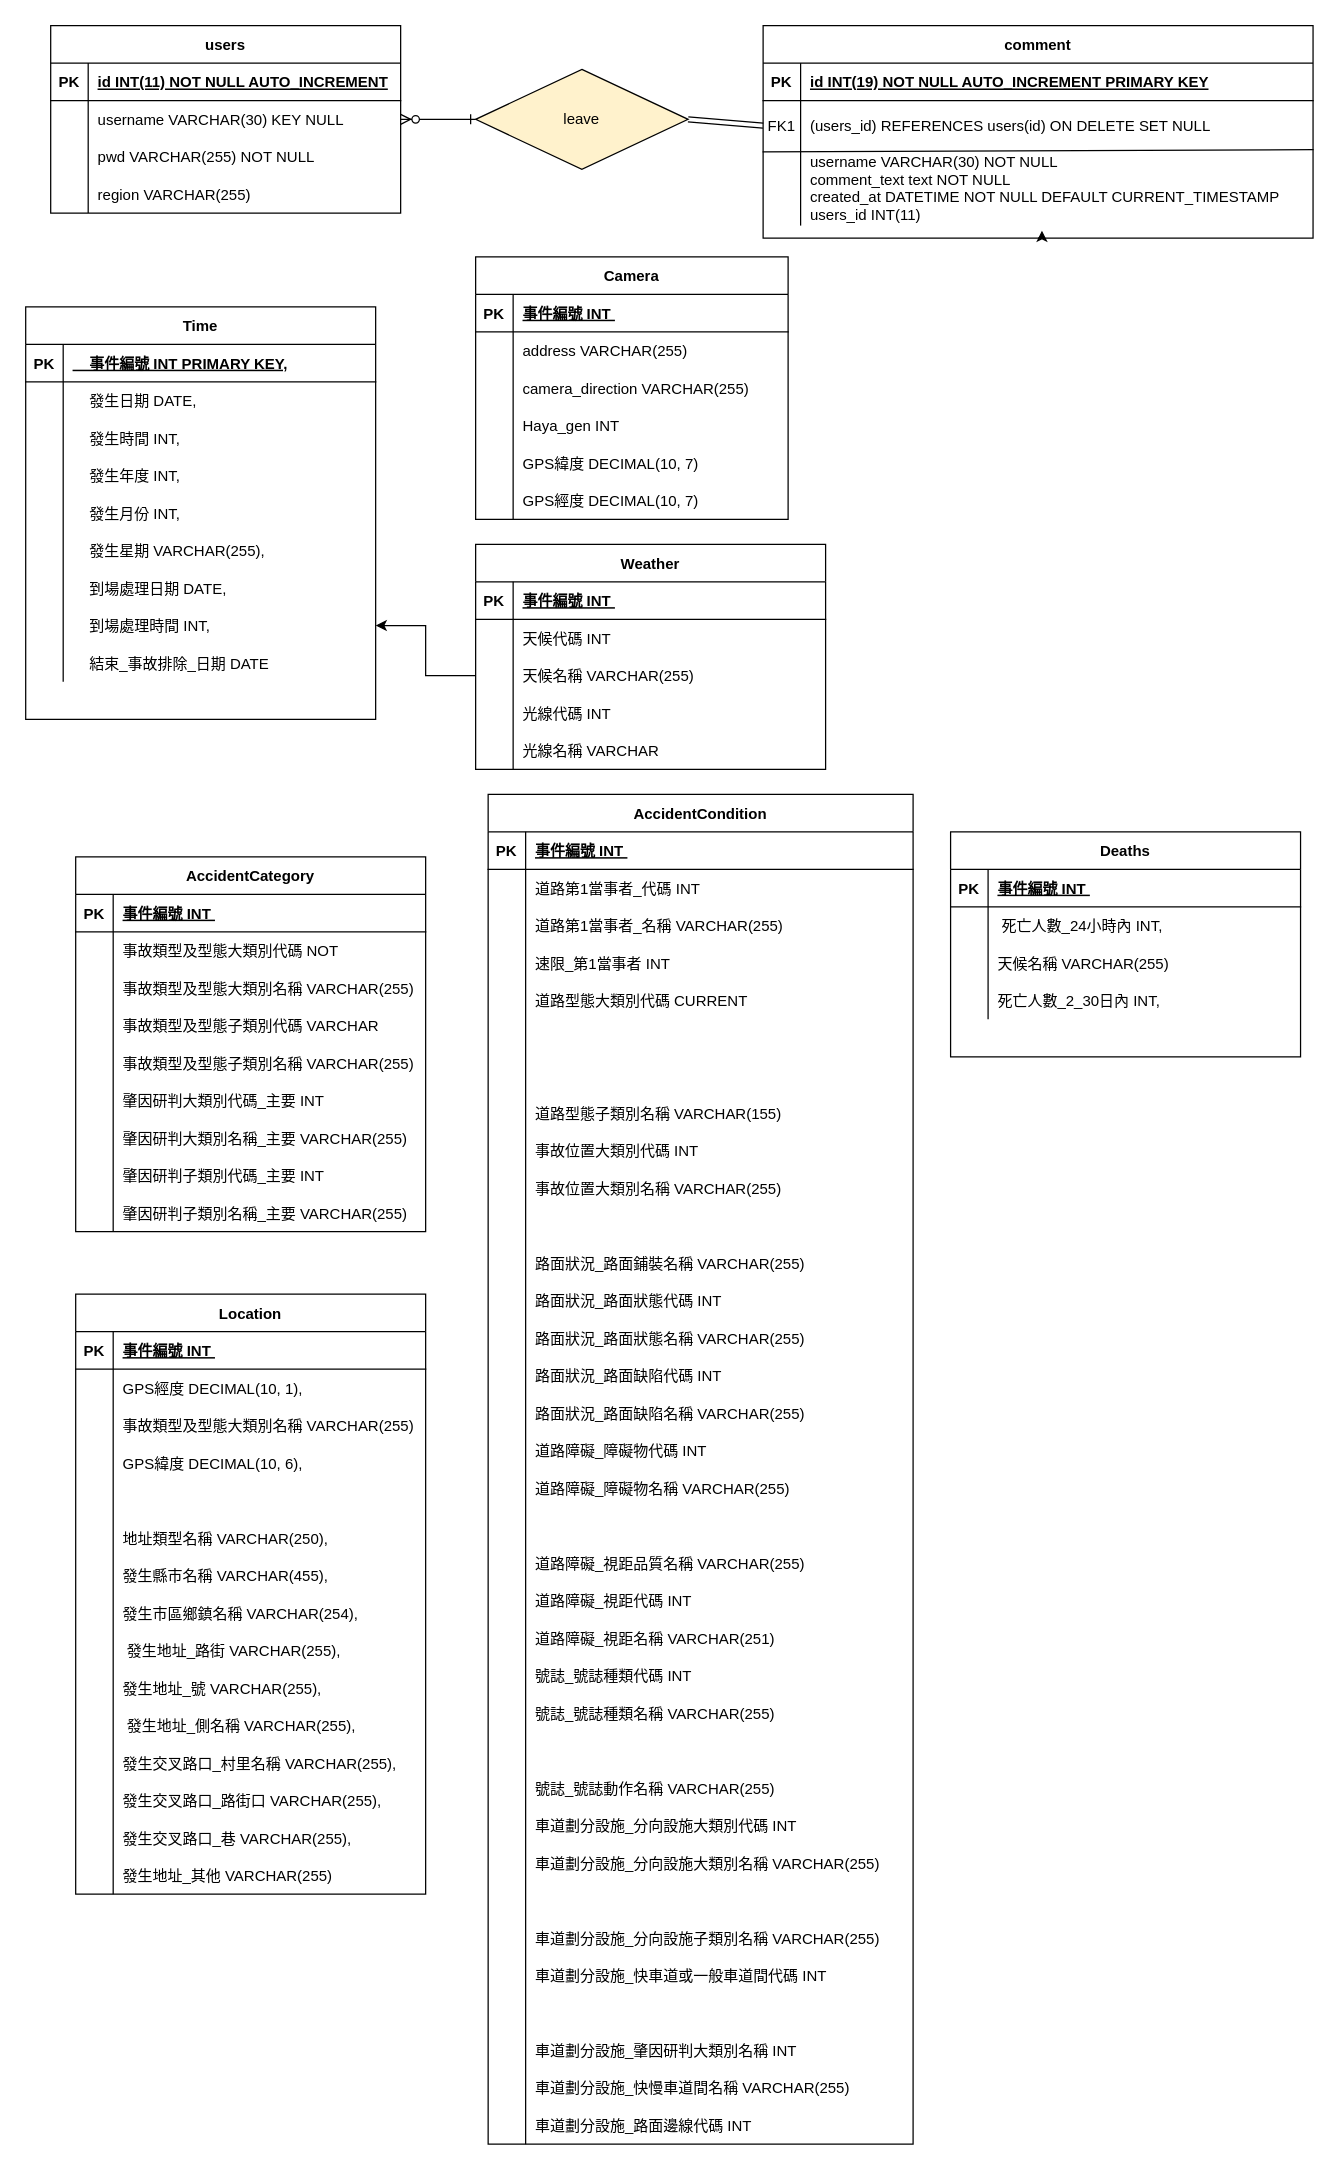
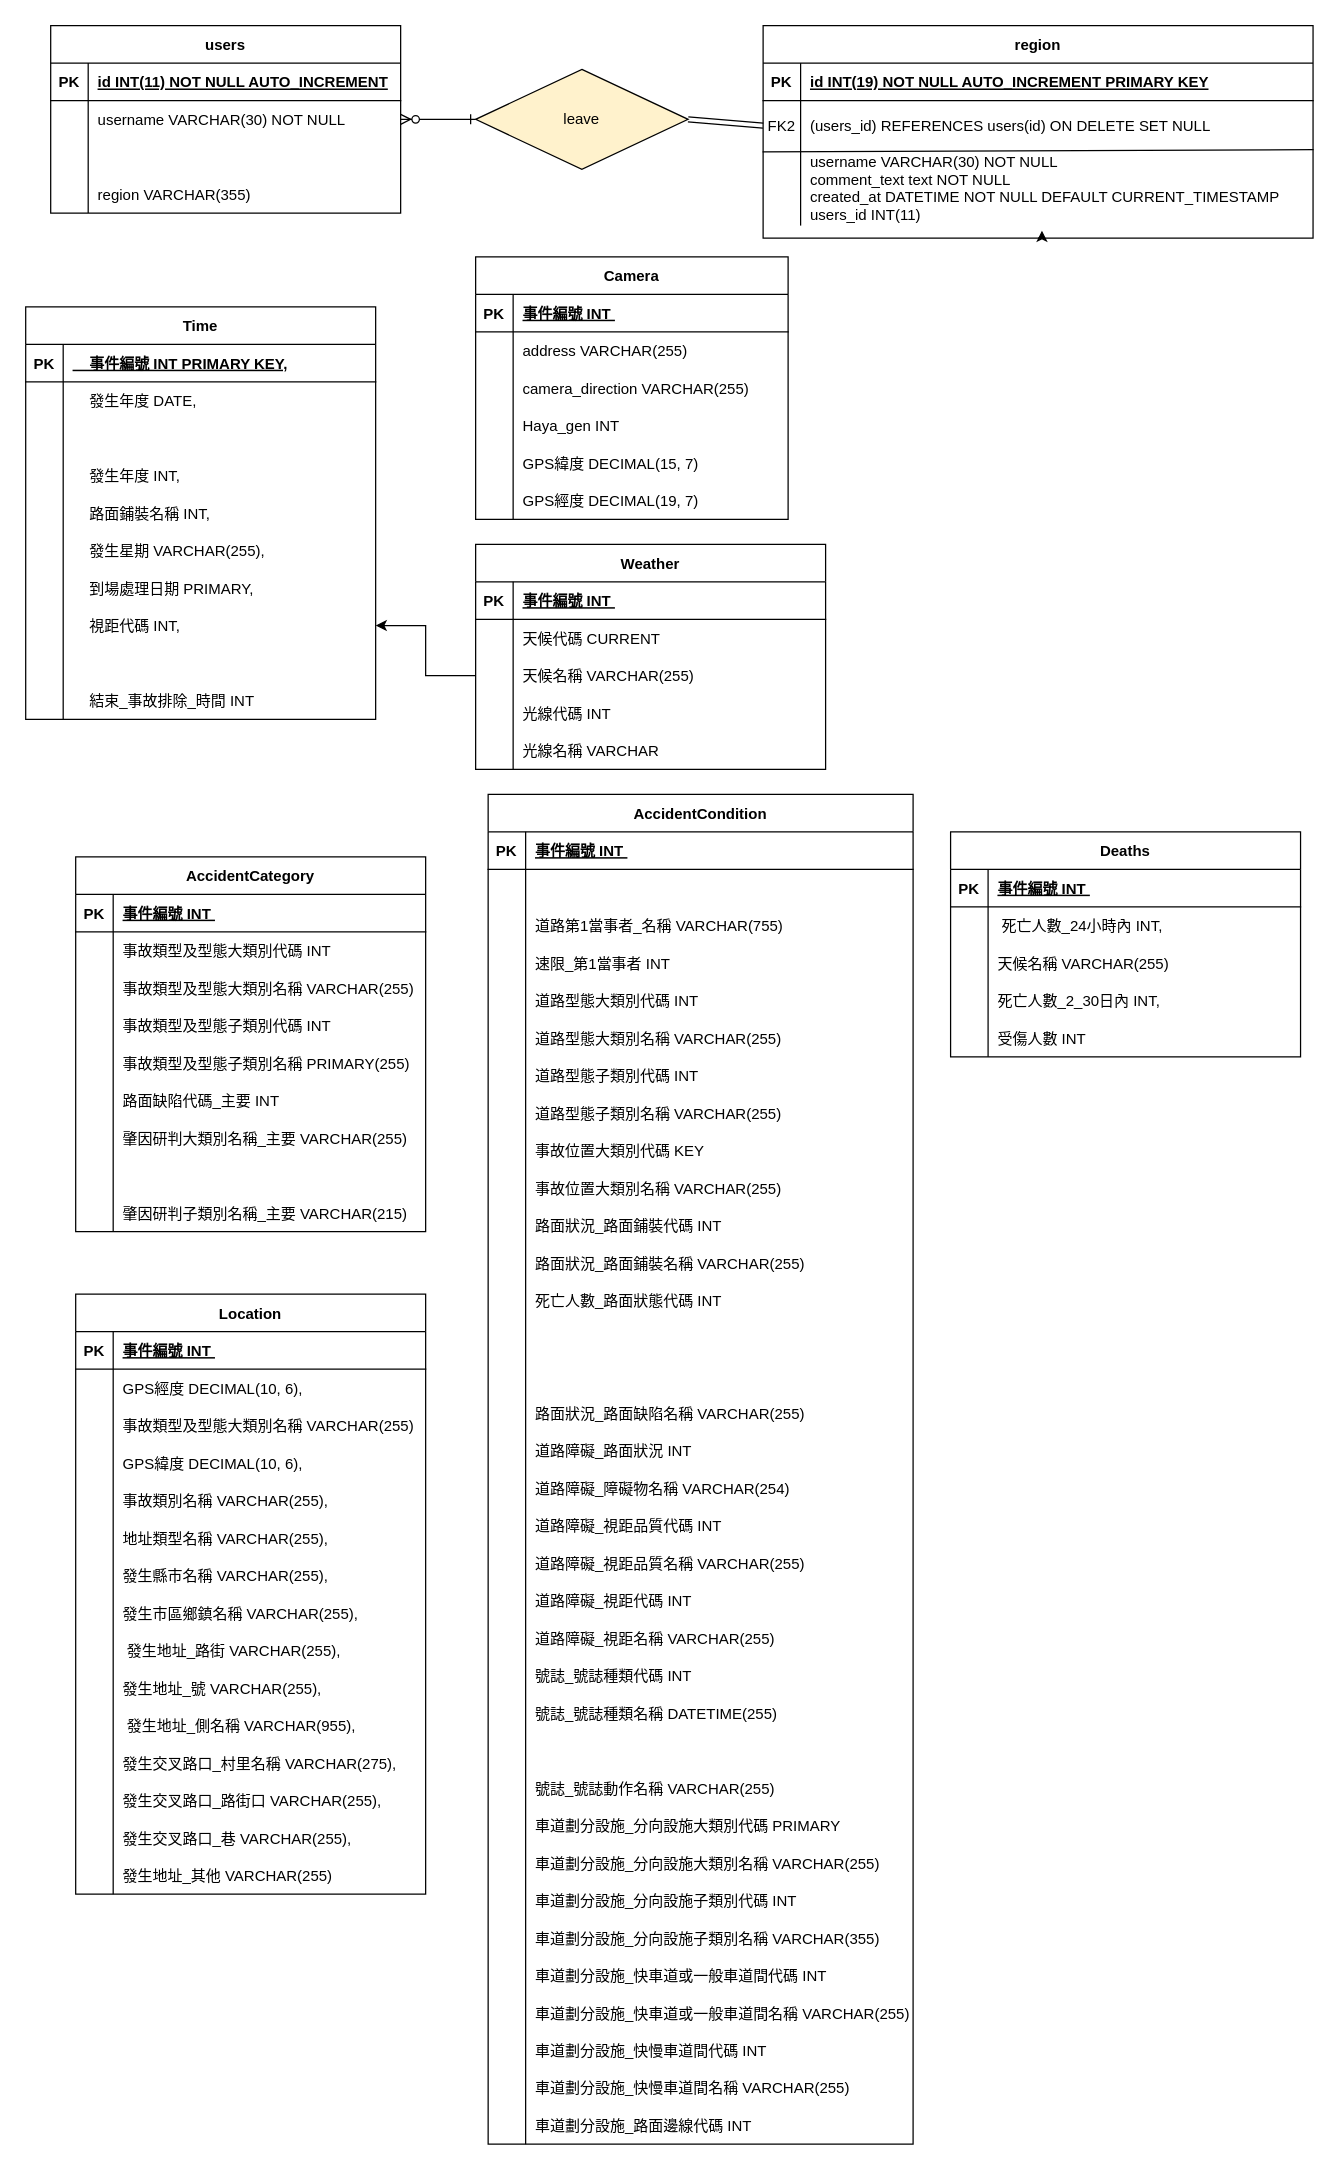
(1038, 45) -> (1038, 45)
(213, 120) -> (213, 120)
(781, 126) -> (781, 126)
(244, 157) -> none
(173, 195) -> (173, 195)
(124, 401) -> (124, 401)
(219, 438) -> none
(607, 464) -> (607, 464)
(607, 501) -> (607, 501)
(120, 514) -> (135, 514)
(139, 589) -> (151, 589)
(135, 626) -> (120, 626)
(567, 639) -> (584, 639)
(219, 663) -> none
none -> (219, 701)
(719, 888) -> none
(656, 926) -> (656, 926)
(227, 951) -> (227, 951)
(634, 1001) -> (617, 1001)
(244, 1026) -> (227, 1026)
none -> (719, 1038)
none -> (1144, 1038)
(265, 1064) -> (265, 1064)
none -> (719, 1076)
(224, 1101) -> (202, 1101)
(655, 1114) -> (655, 1114)
(617, 1151) -> (617, 1151)
(269, 1176) -> none
(262, 1214) -> (262, 1214)
none -> (719, 1226)
(629, 1301) -> (629, 1301)
(719, 1338) -> none
(719, 1376) -> none
(210, 1389) -> (210, 1389)
(622, 1451) -> (614, 1451)
(659, 1489) -> (659, 1489)
none -> (269, 1501)
none -> (719, 1526)
(222, 1539) -> (222, 1539)
(222, 1576) -> (222, 1576)
(237, 1614) -> (237, 1614)
(652, 1639) -> (652, 1639)
(652, 1714) -> (656, 1714)
(234, 1726) -> (234, 1726)
(257, 1764) -> (257, 1764)
(667, 1826) -> (683, 1826)
none -> (719, 1901)
(704, 1939) -> (704, 1939)
none -> (719, 2013)
(667, 2051) -> (652, 2051)
